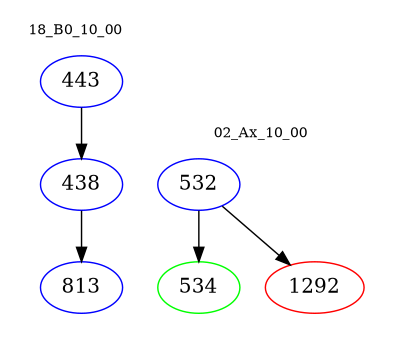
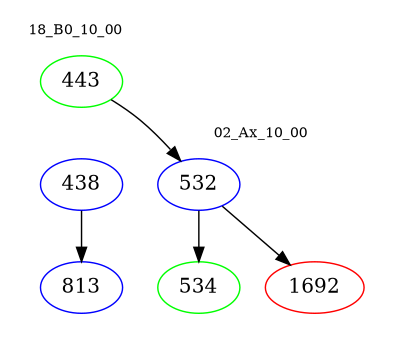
(82, 82) -> (82, 82)
(82, 126) -> (156, 134)
(315, 288) -> (315, 288)
